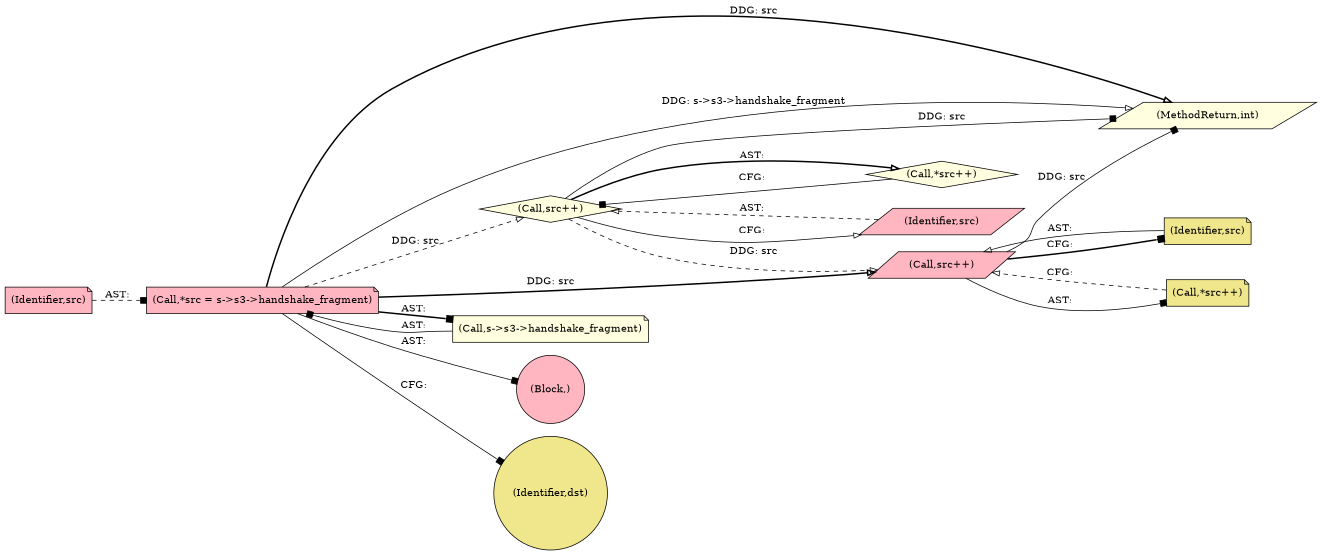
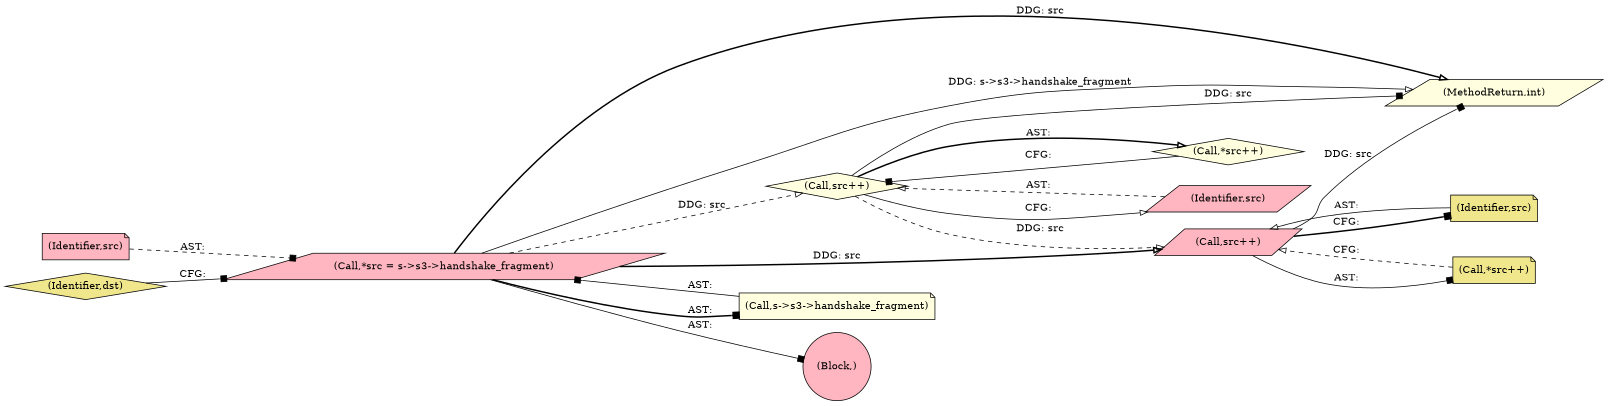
(262, 300) -> (444, 266)
(389, 387) -> (183, 281)
(551, 493) -> (86, 286)
